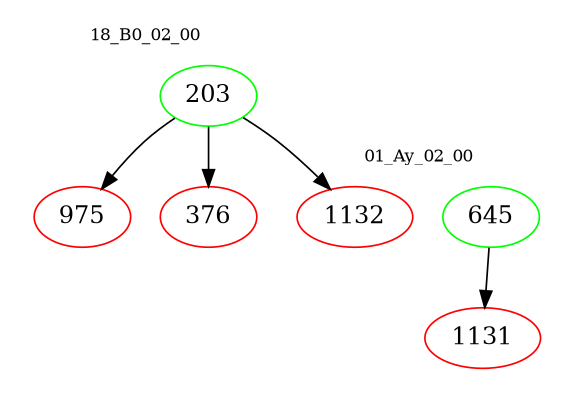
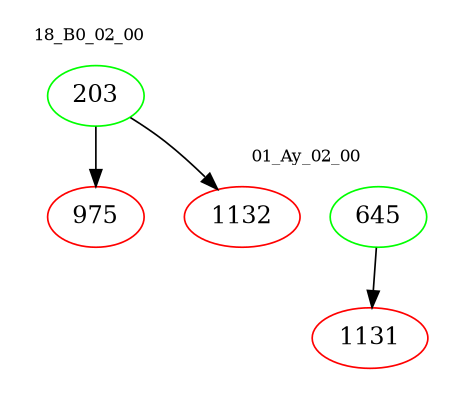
(209, 217) -> none
